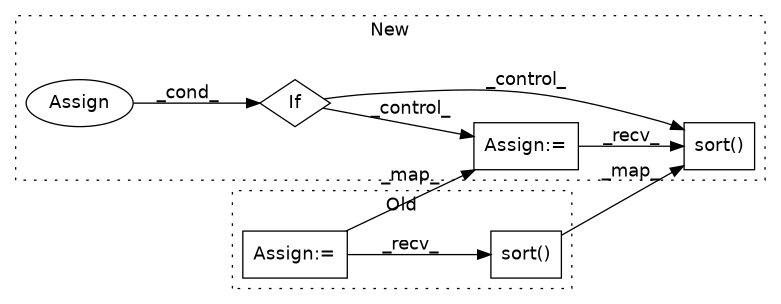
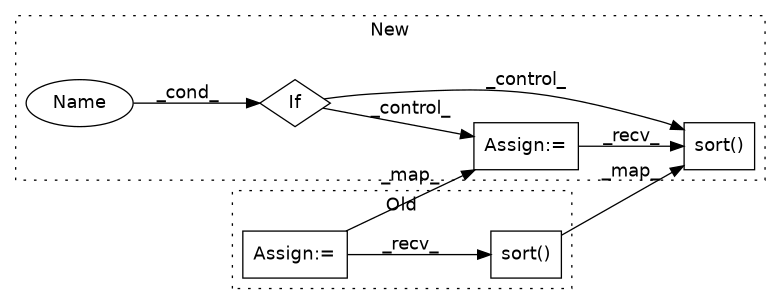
(80, 103) -> (80, 103)
